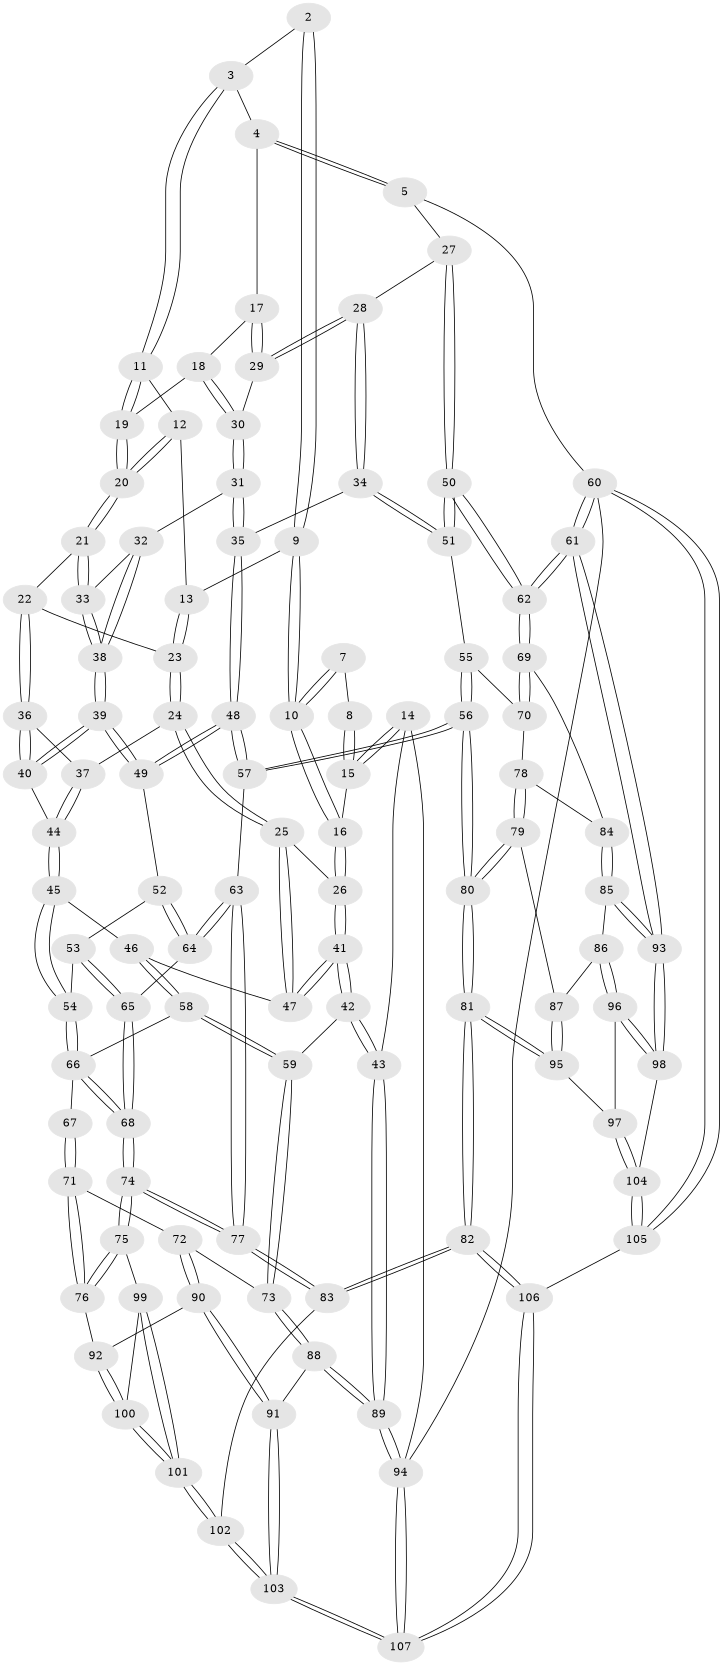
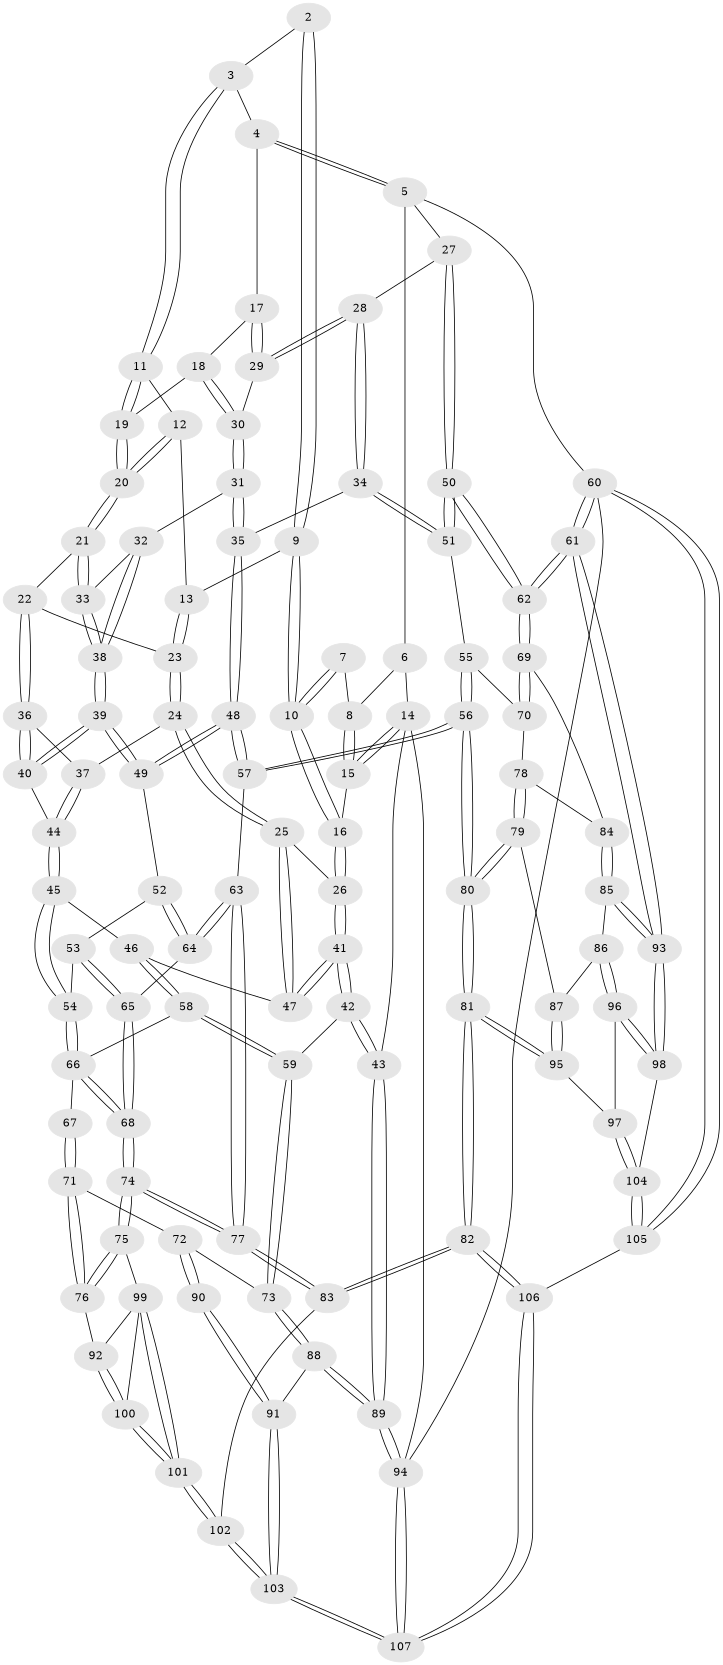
none -> (405, 658)
(156, 1322) -> (118, 1327)
